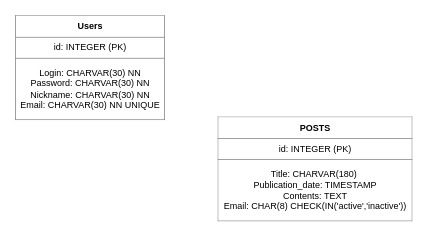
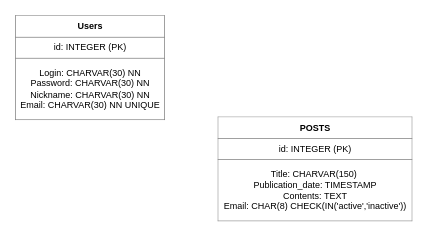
(316, 149) -> (316, 149)
